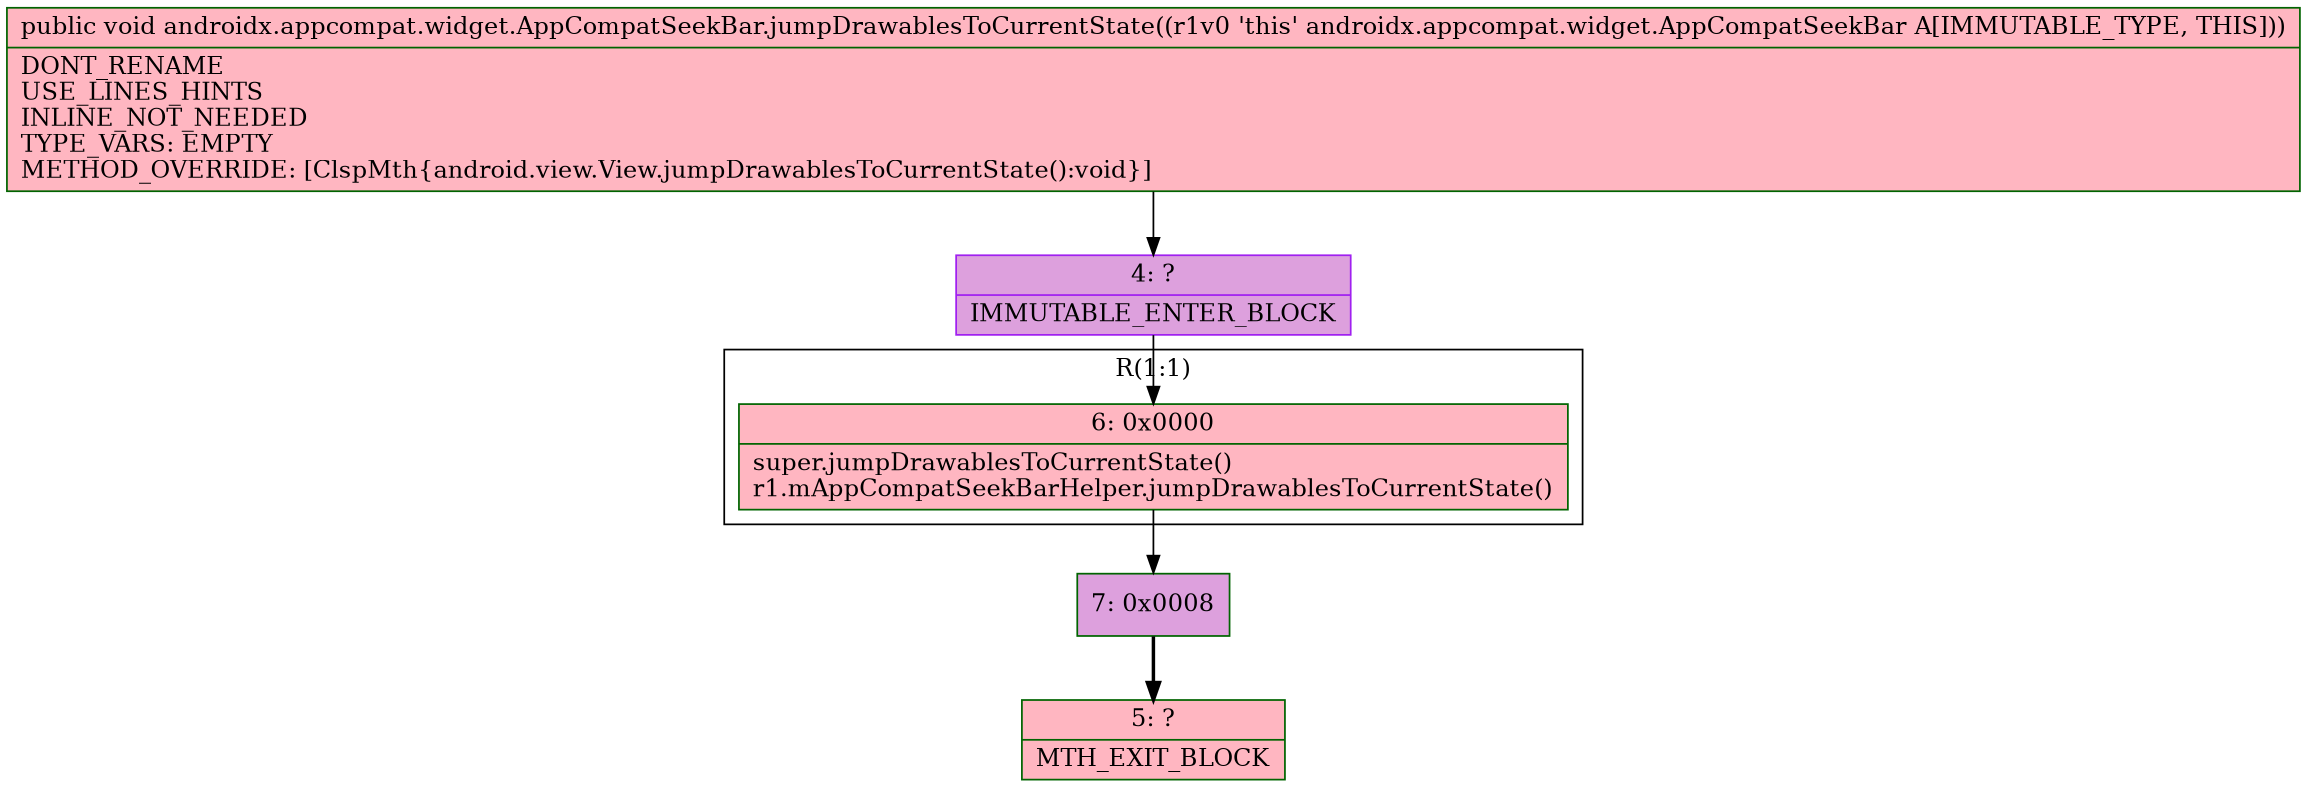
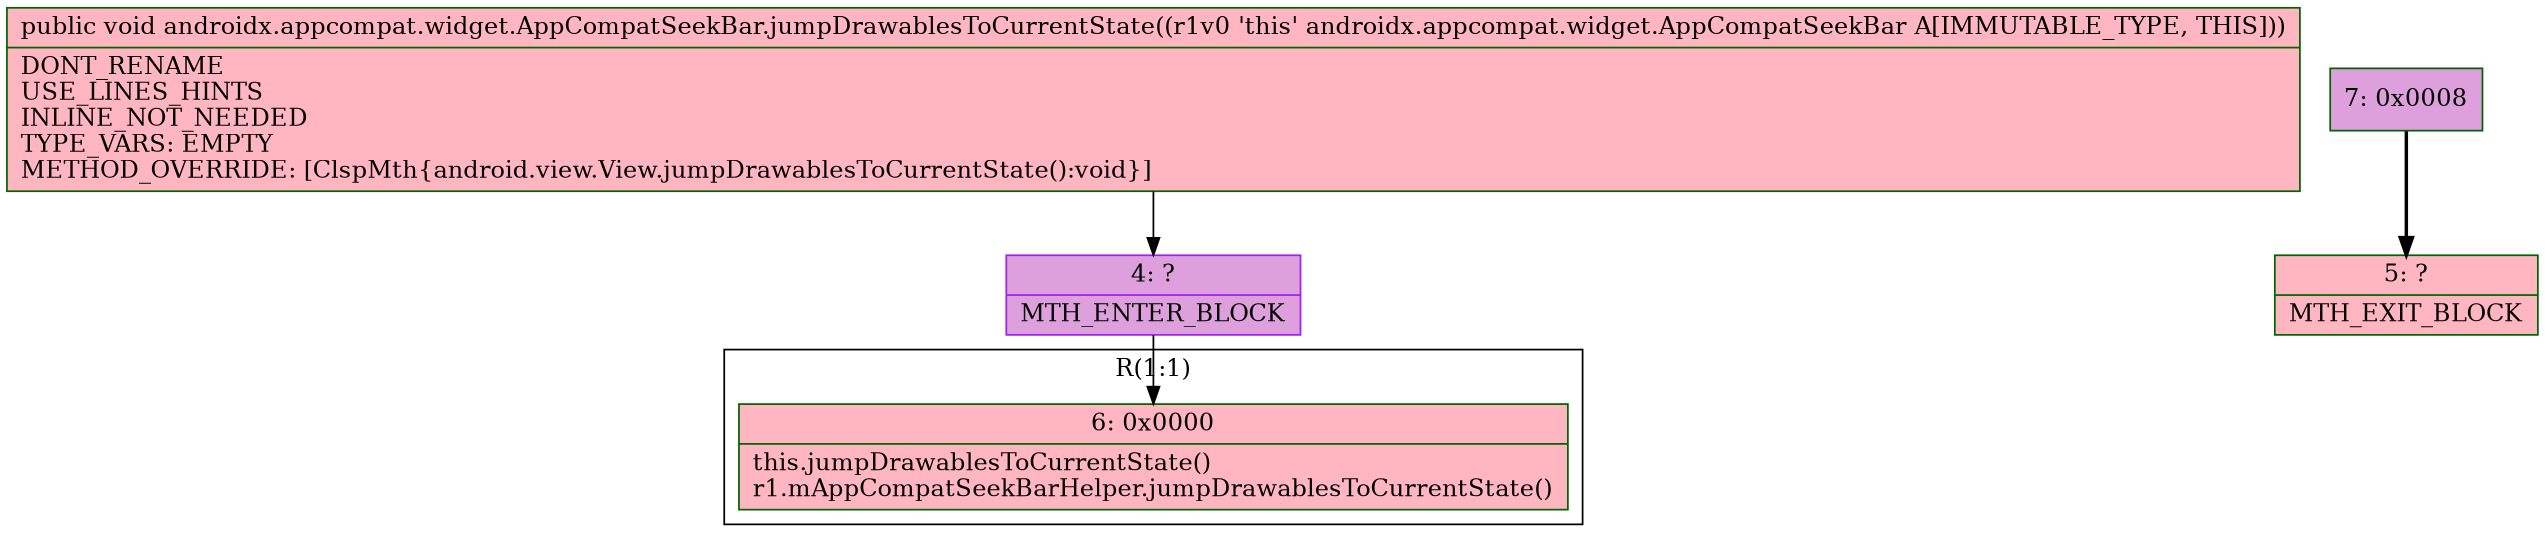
(1153, 314) -> (1153, 314)
(992, 463) -> (982, 463)
(1153, 535) -> none
